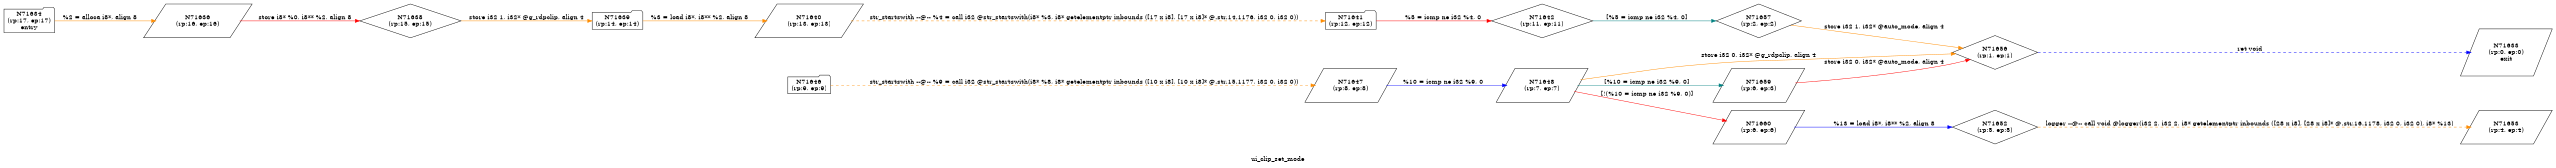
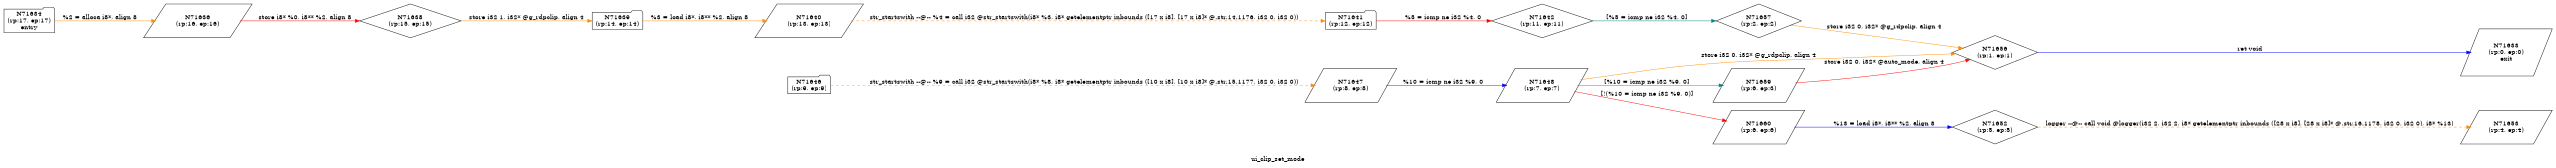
(1884, 27) -> (1884, 27)
(2252, 52) -> (2252, 52)
